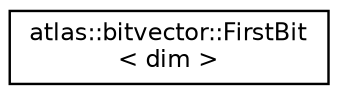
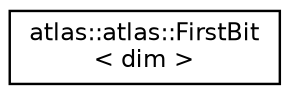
(169, 47) -> (145, 47)
